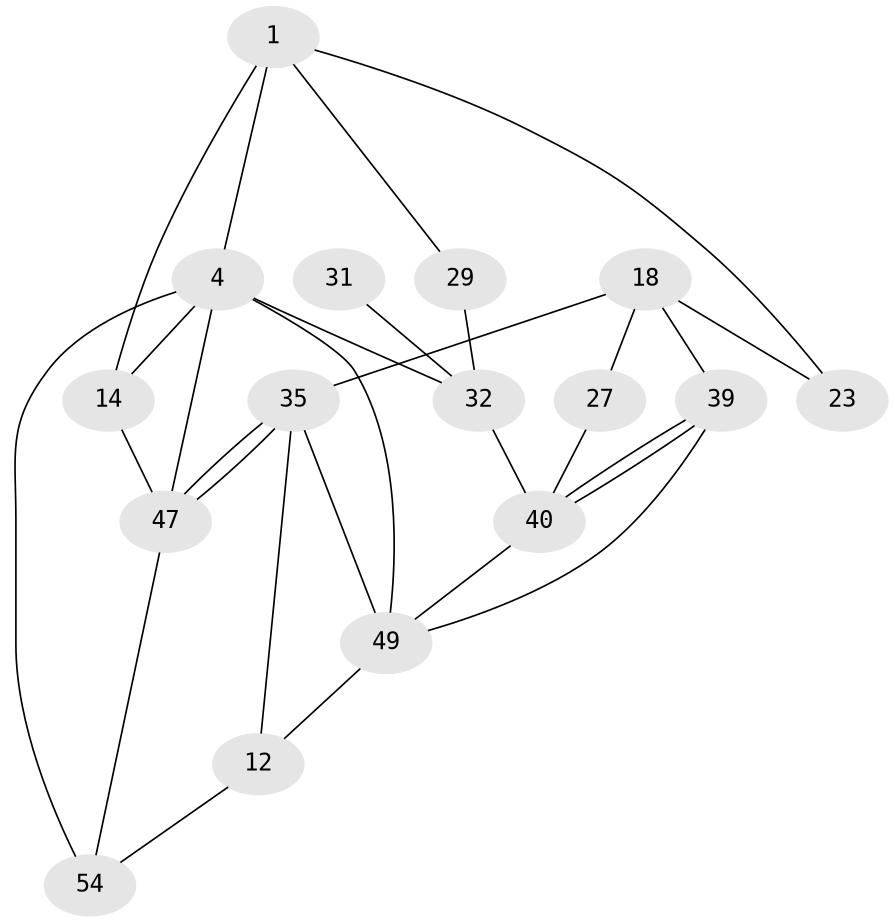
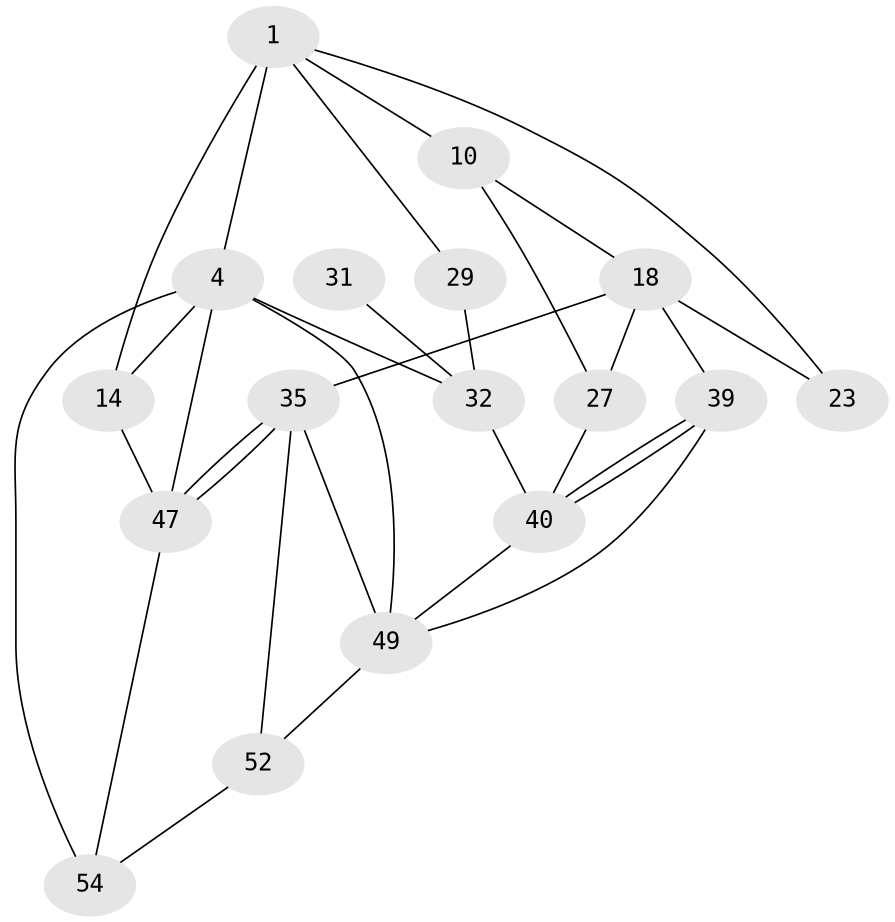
none -> (464, 158)
(258, 764) -> (258, 764)
